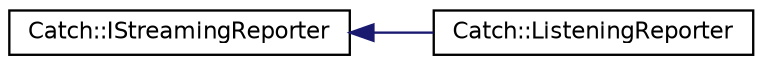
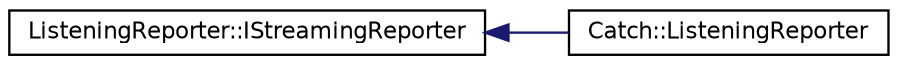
(180, 33) -> (247, 33)
